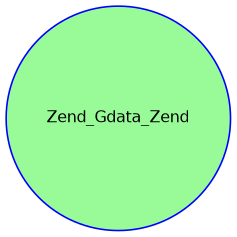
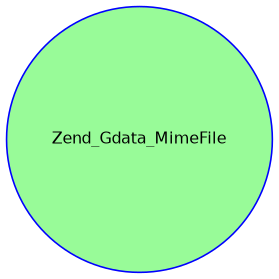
(118, 118) -> (139, 139)
